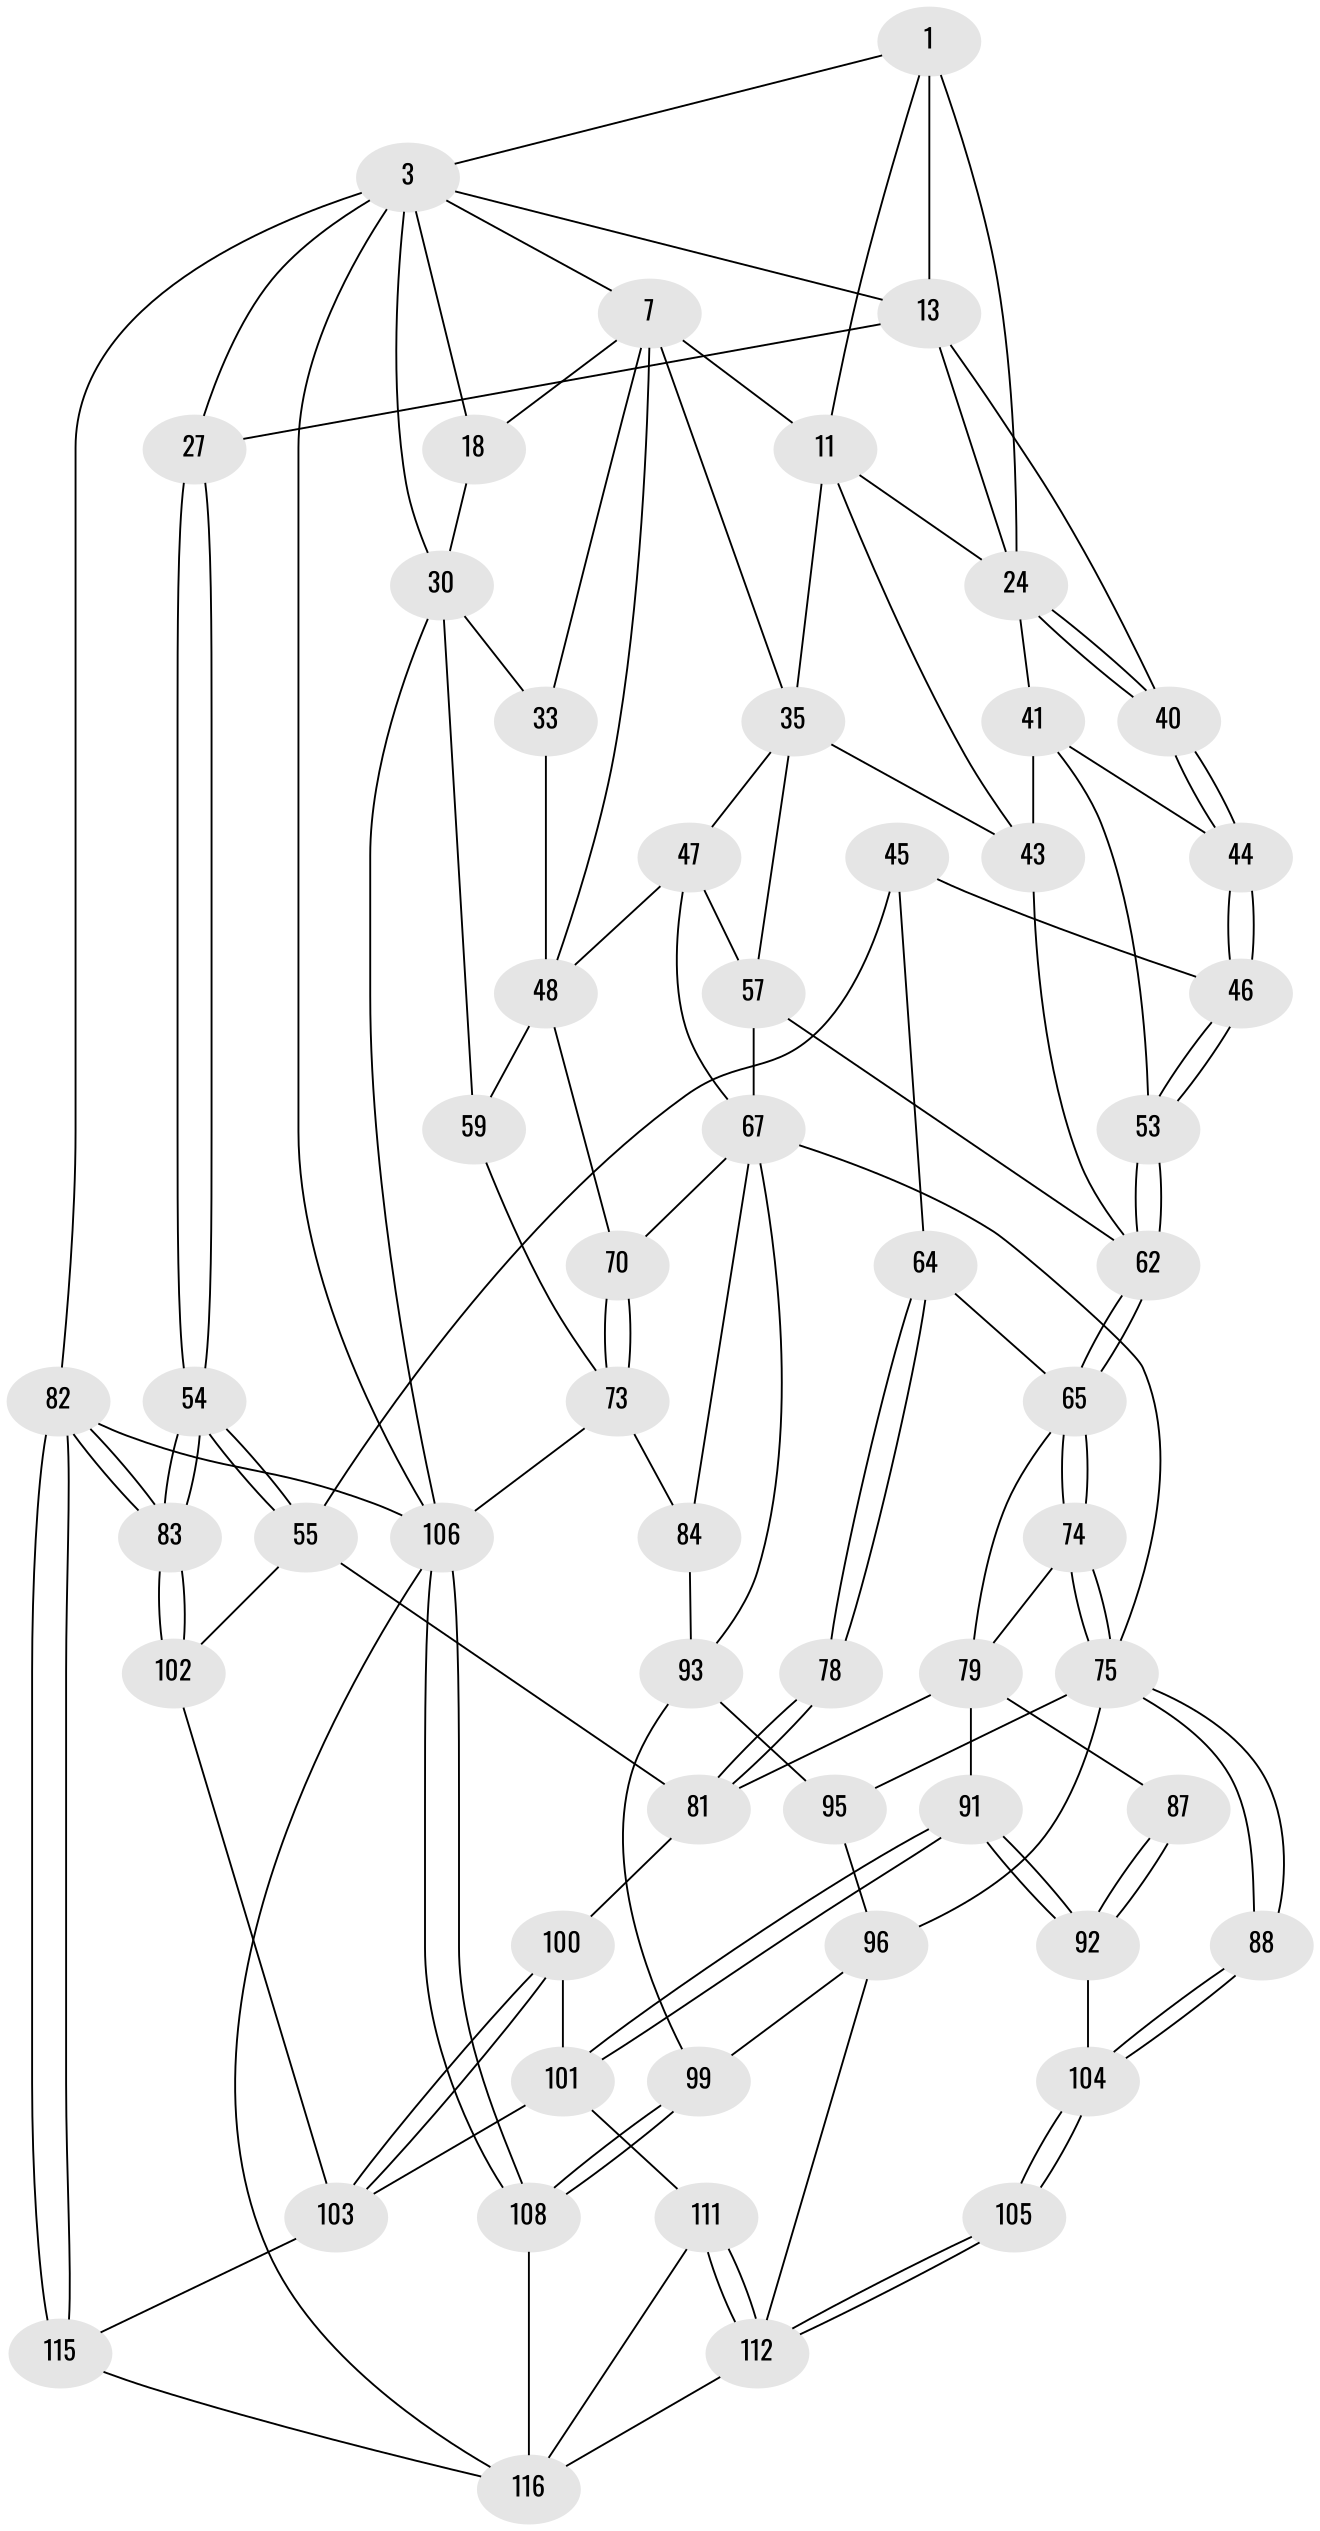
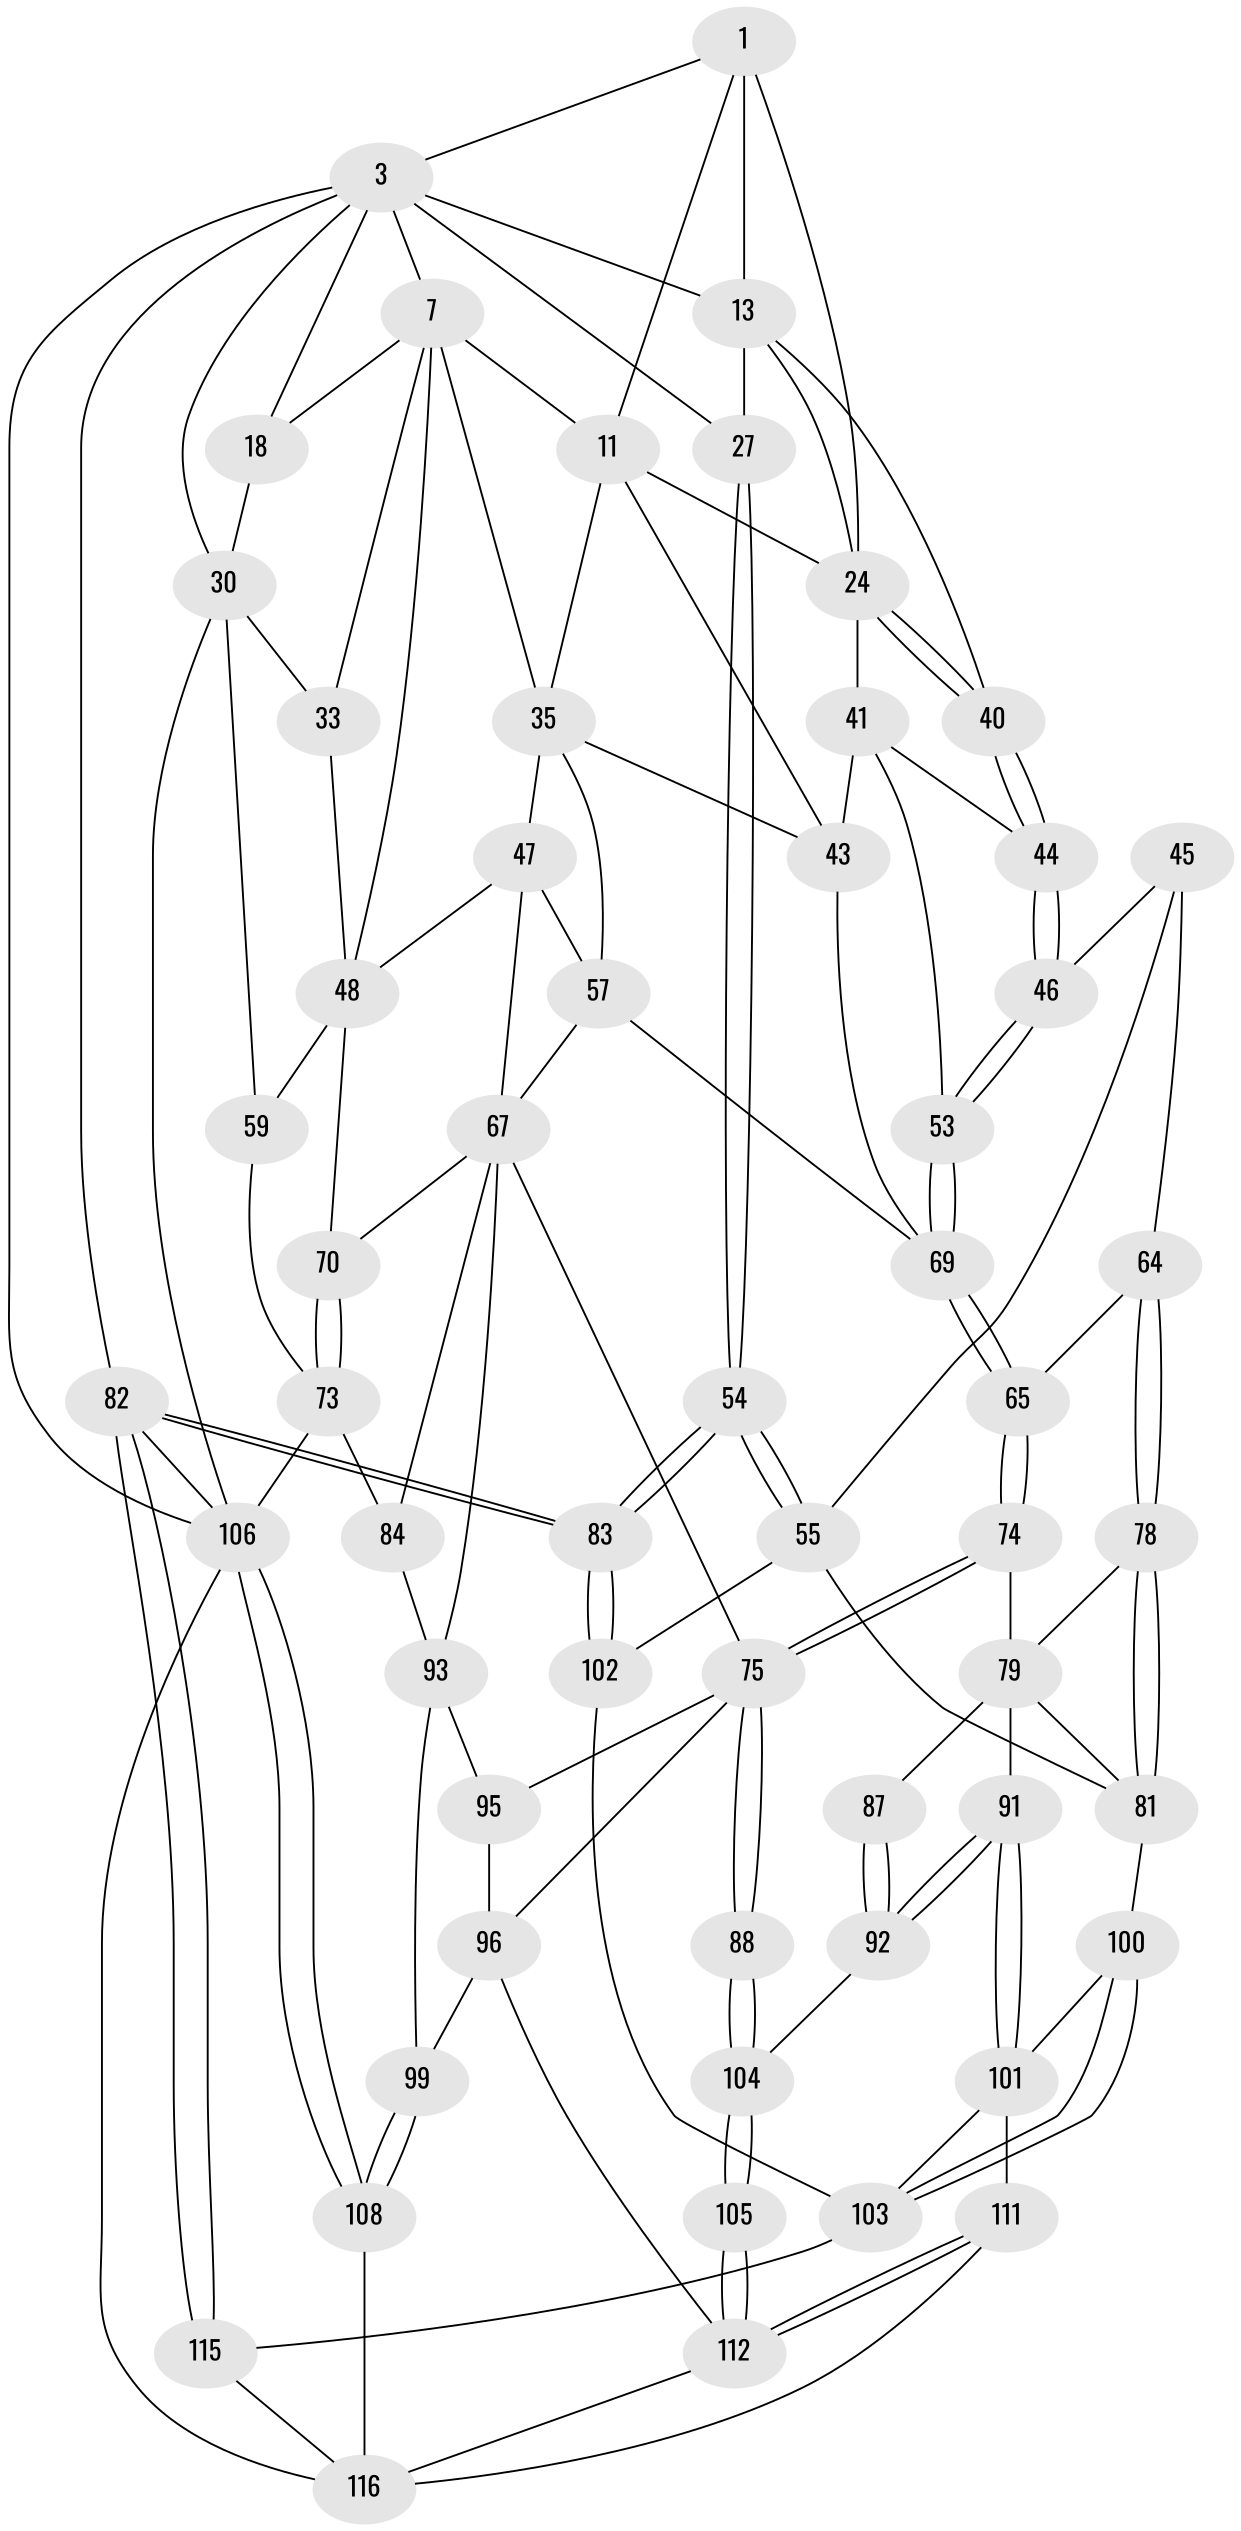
(1148, 1266) -> (942, 1266)
(997, 1530) -> (1079, 1605)
